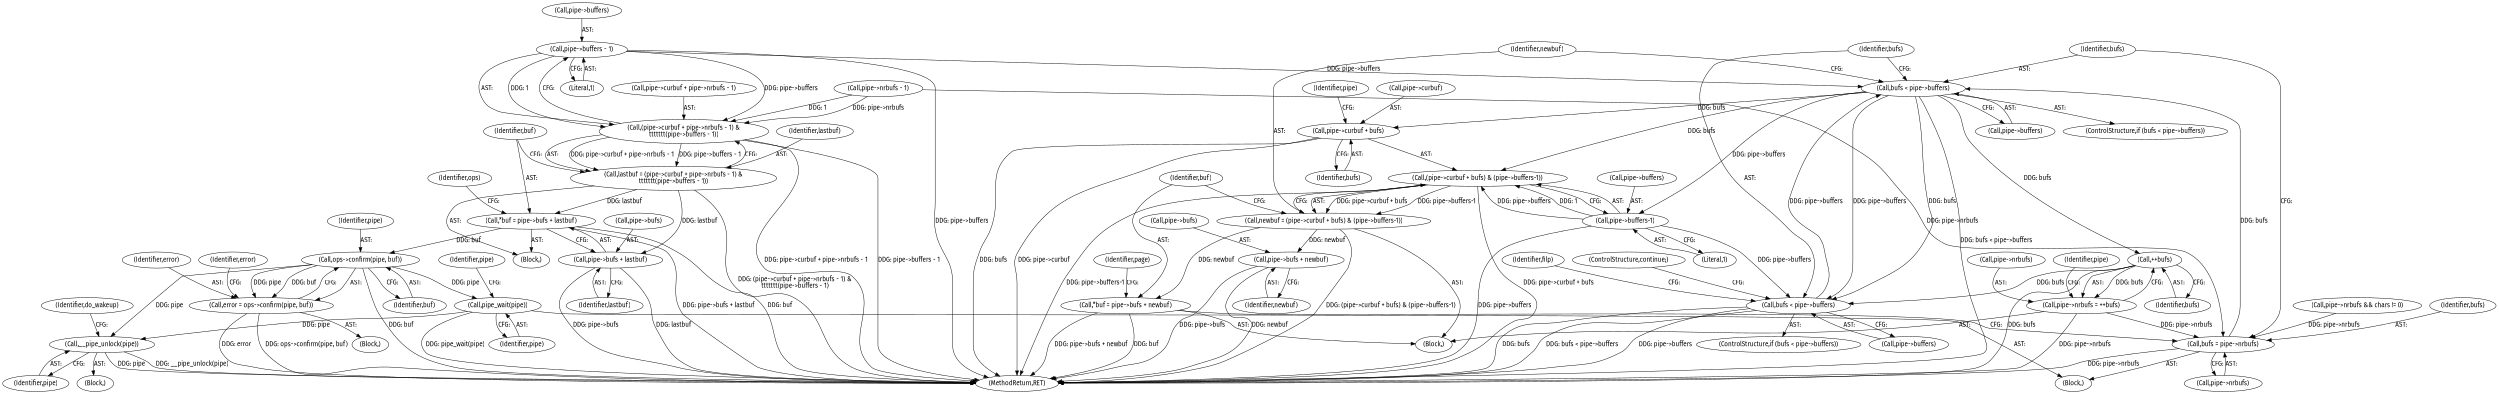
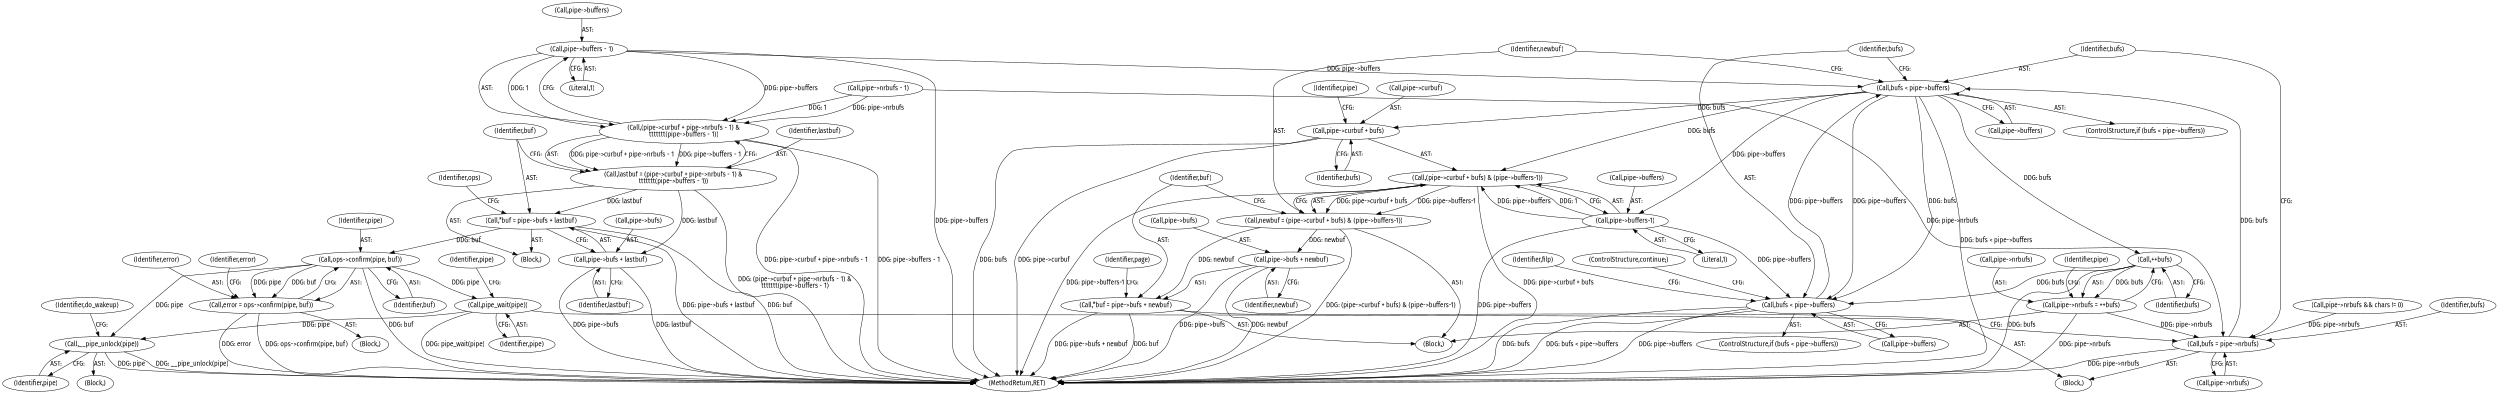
(684, 89) -> none
none -> (1205, 273)
